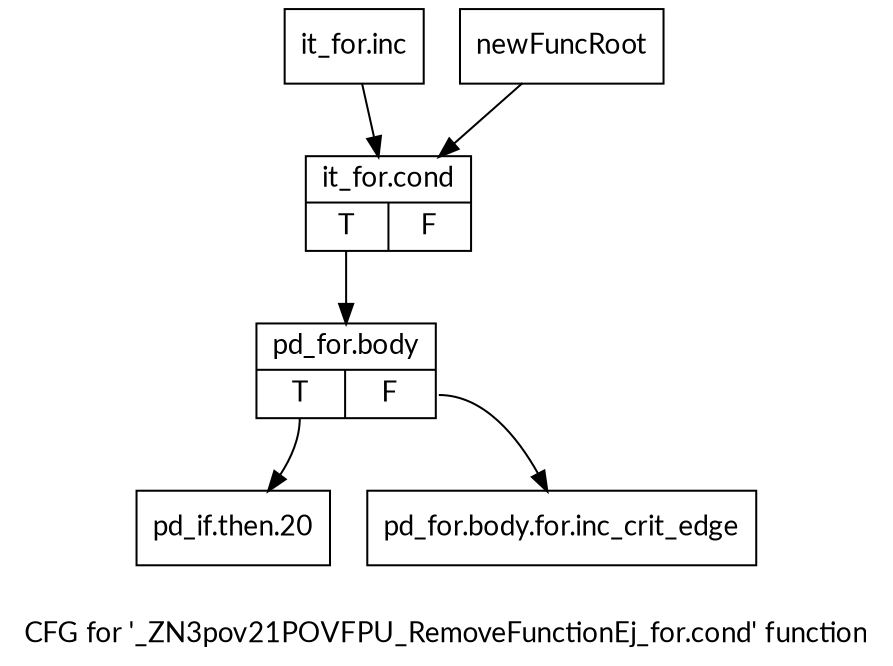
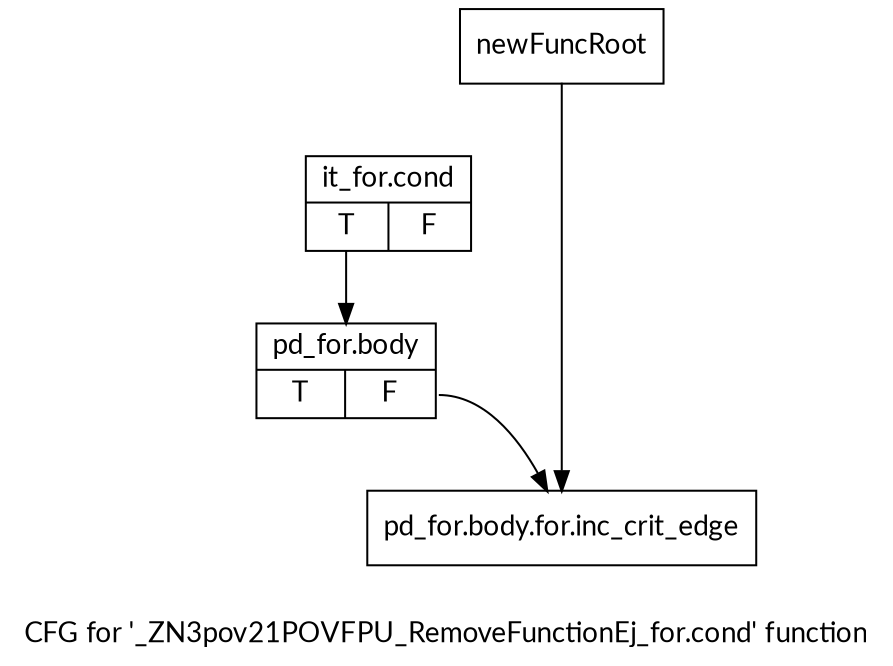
(354, 46) -> none
(488, 113) -> (562, 277)
(233, 528) -> none
